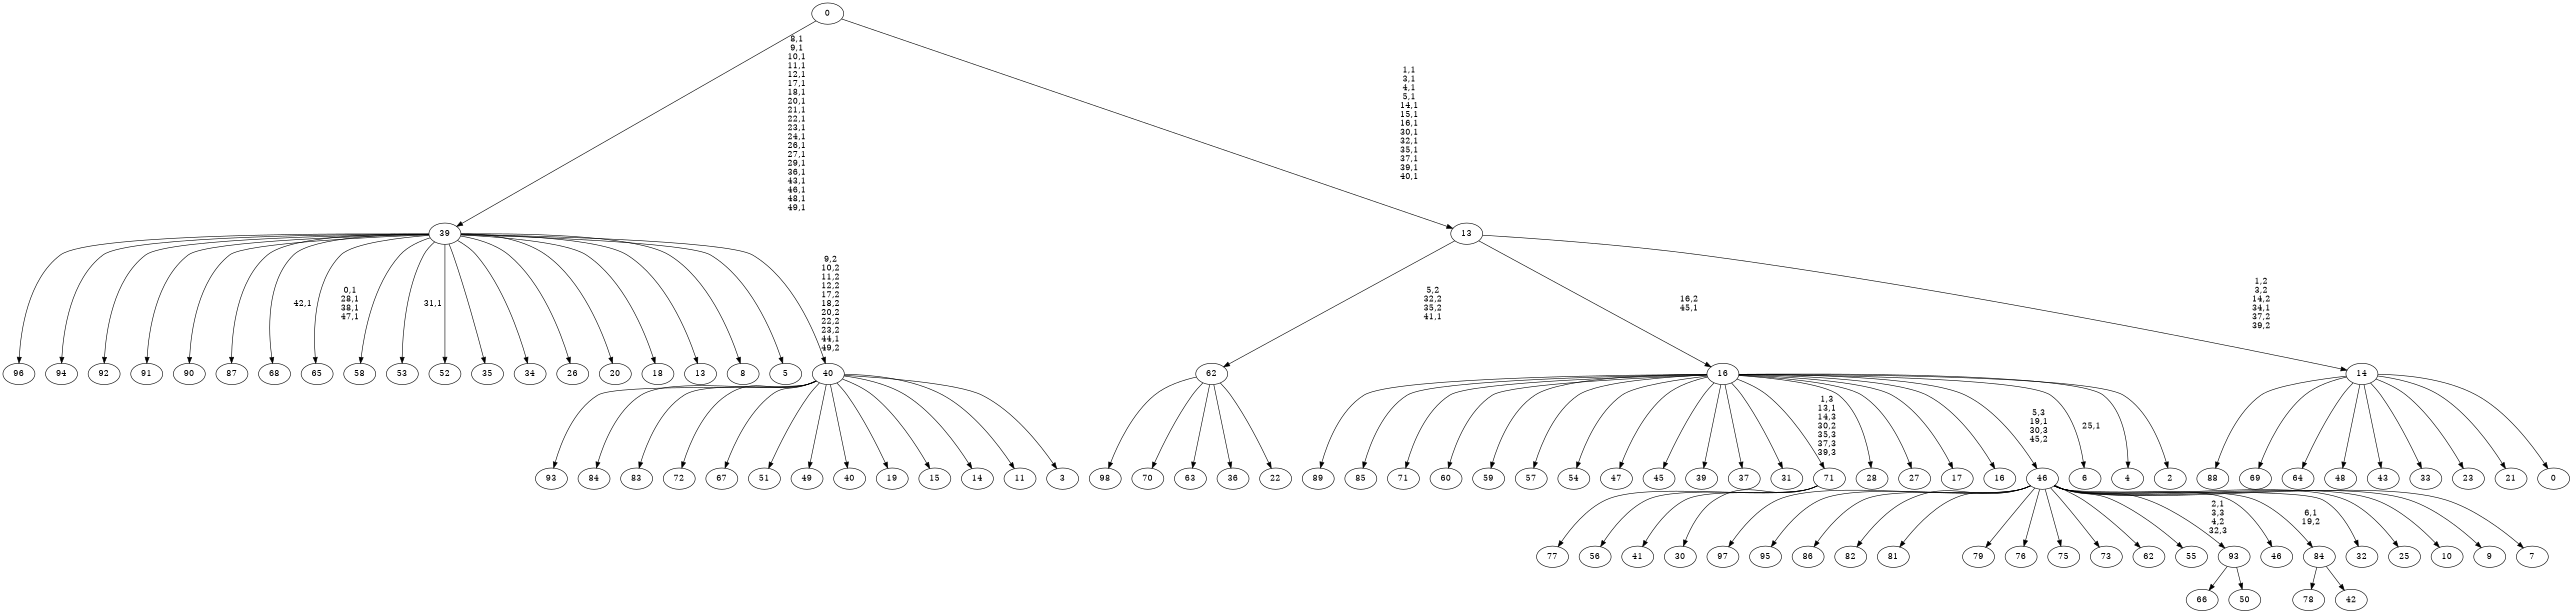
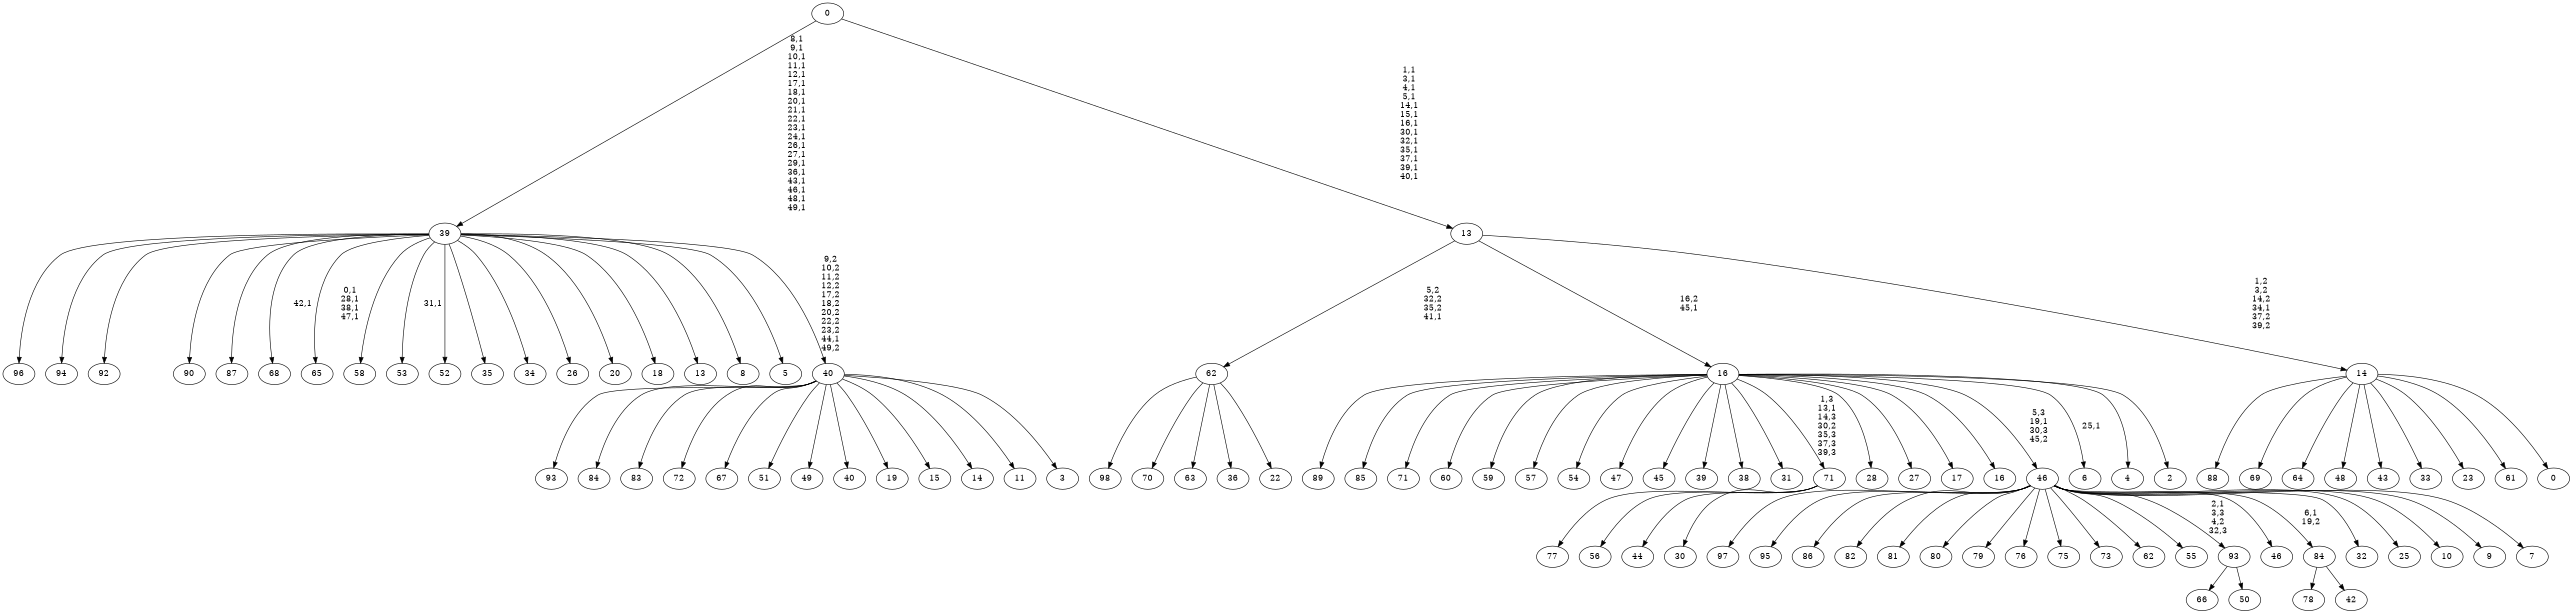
(147, 374) -> none
(1744, 479) -> (1744, 479)
(2511, 479) -> (2511, 479)
(1638, 557) -> (1638, 557)
none -> (1936, 557)
